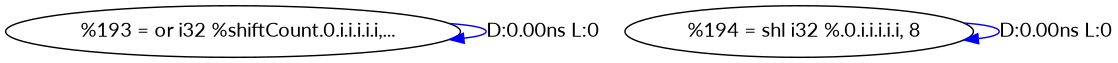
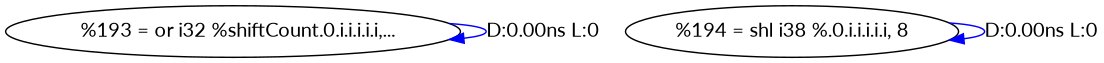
(799, 32) -> (792, 32)
